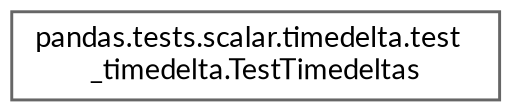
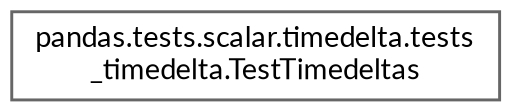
(256, 56) -> (256, 56)
